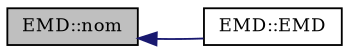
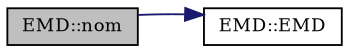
(180, 39) -> (161, 14)
